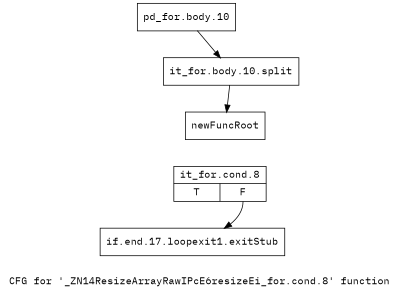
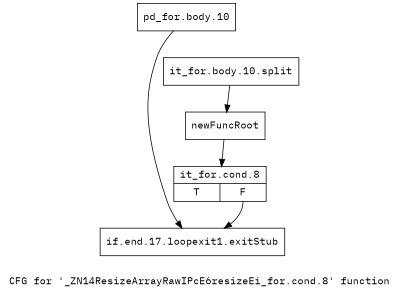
(206, 41) -> (149, 126)
none -> (223, 149)
